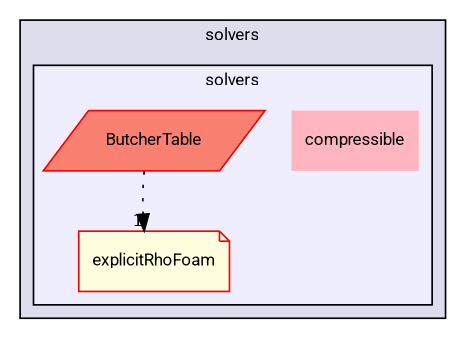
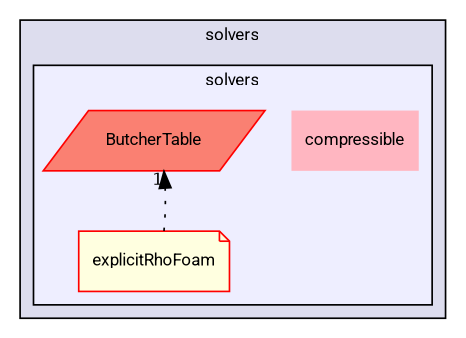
(143, 193) -> (165, 210)
